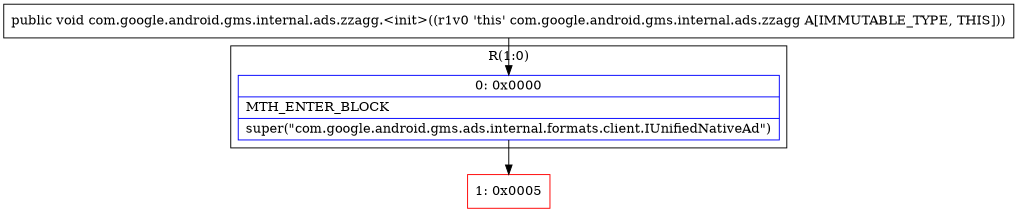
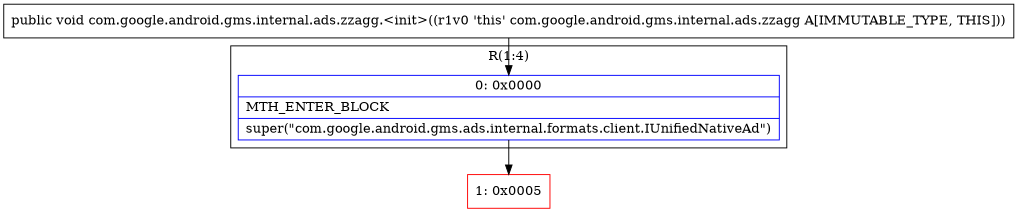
(509, 57) -> (509, 57)
